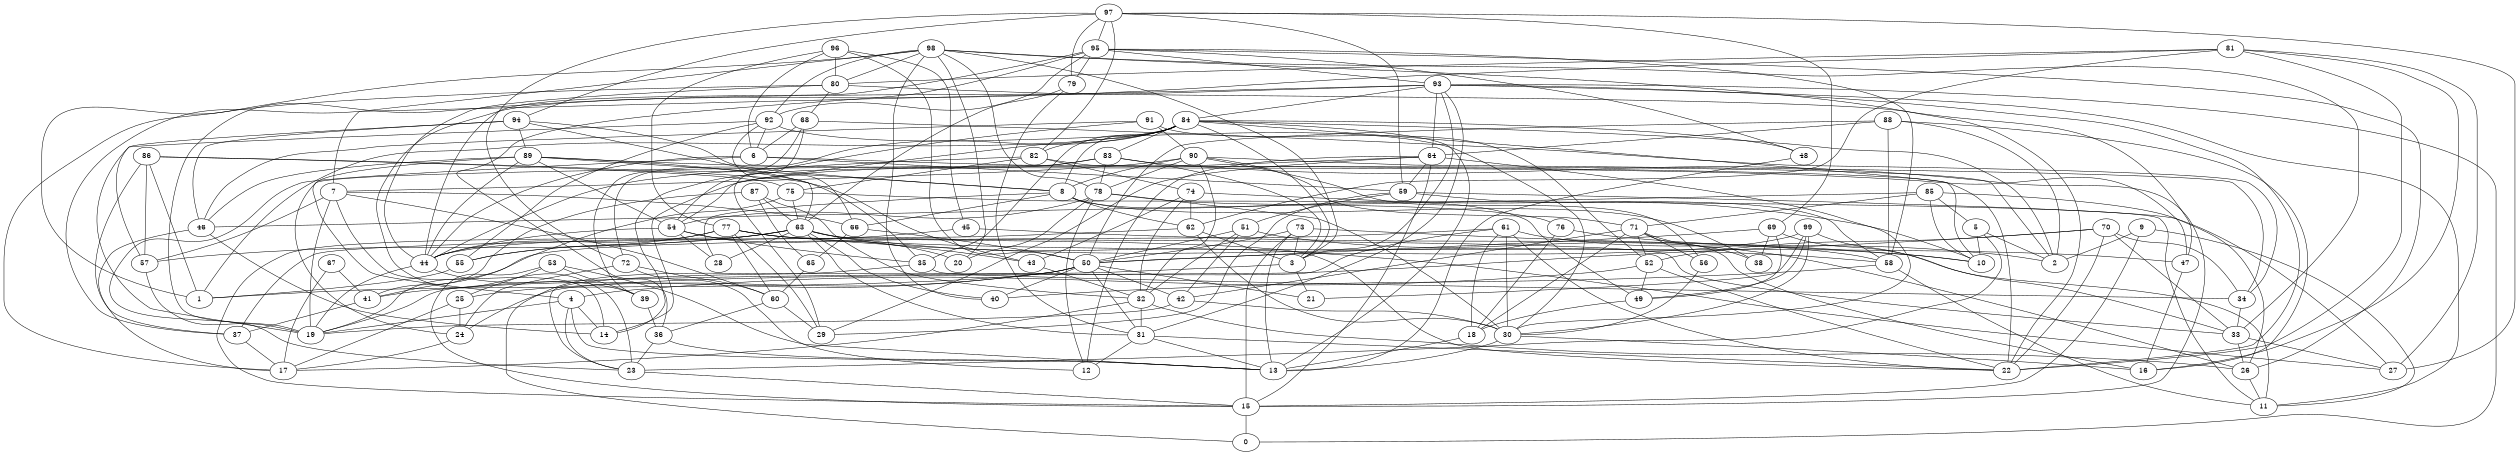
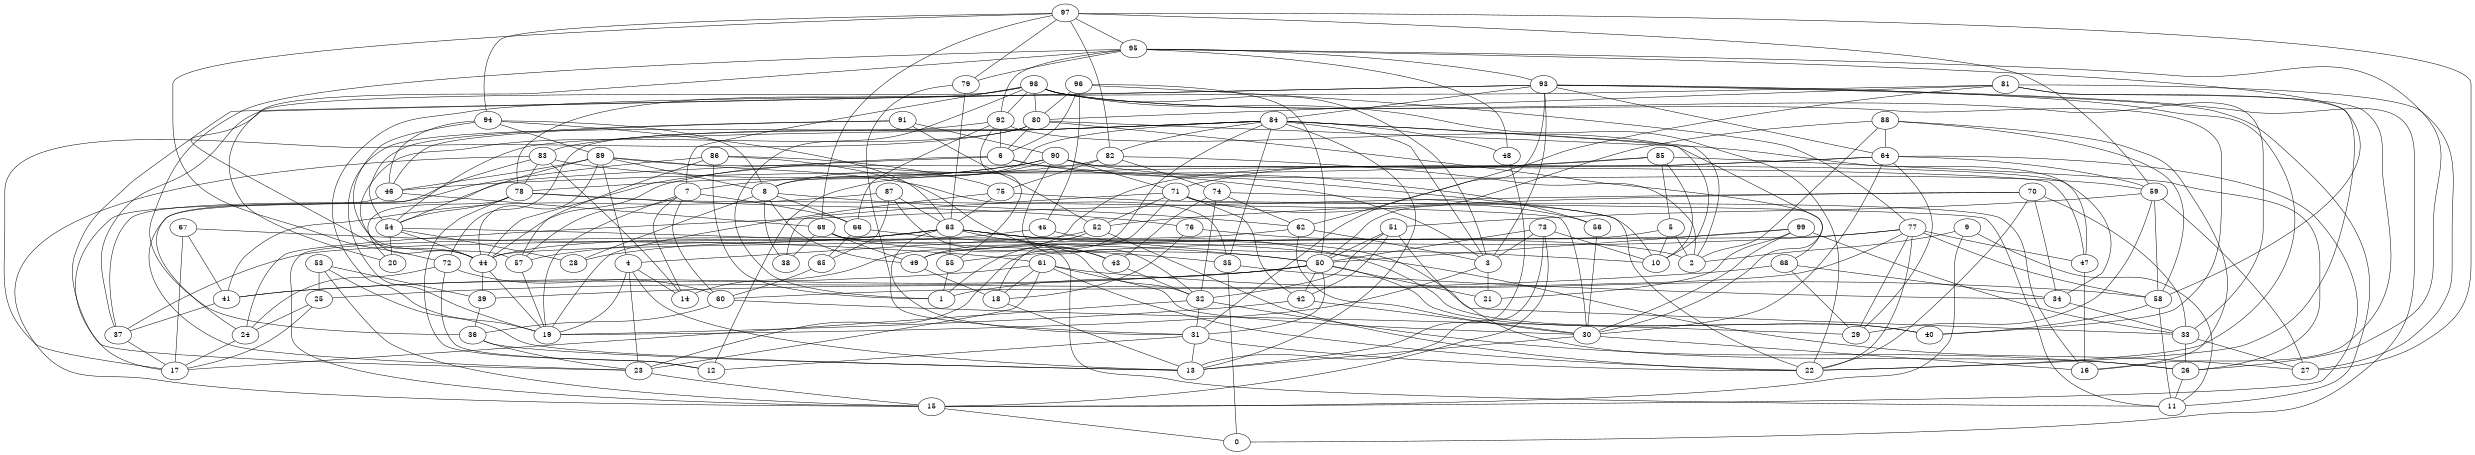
(779, 138) -> (1019, 138)
none -> (613, 242)
(391, 316) -> (626, 211)
